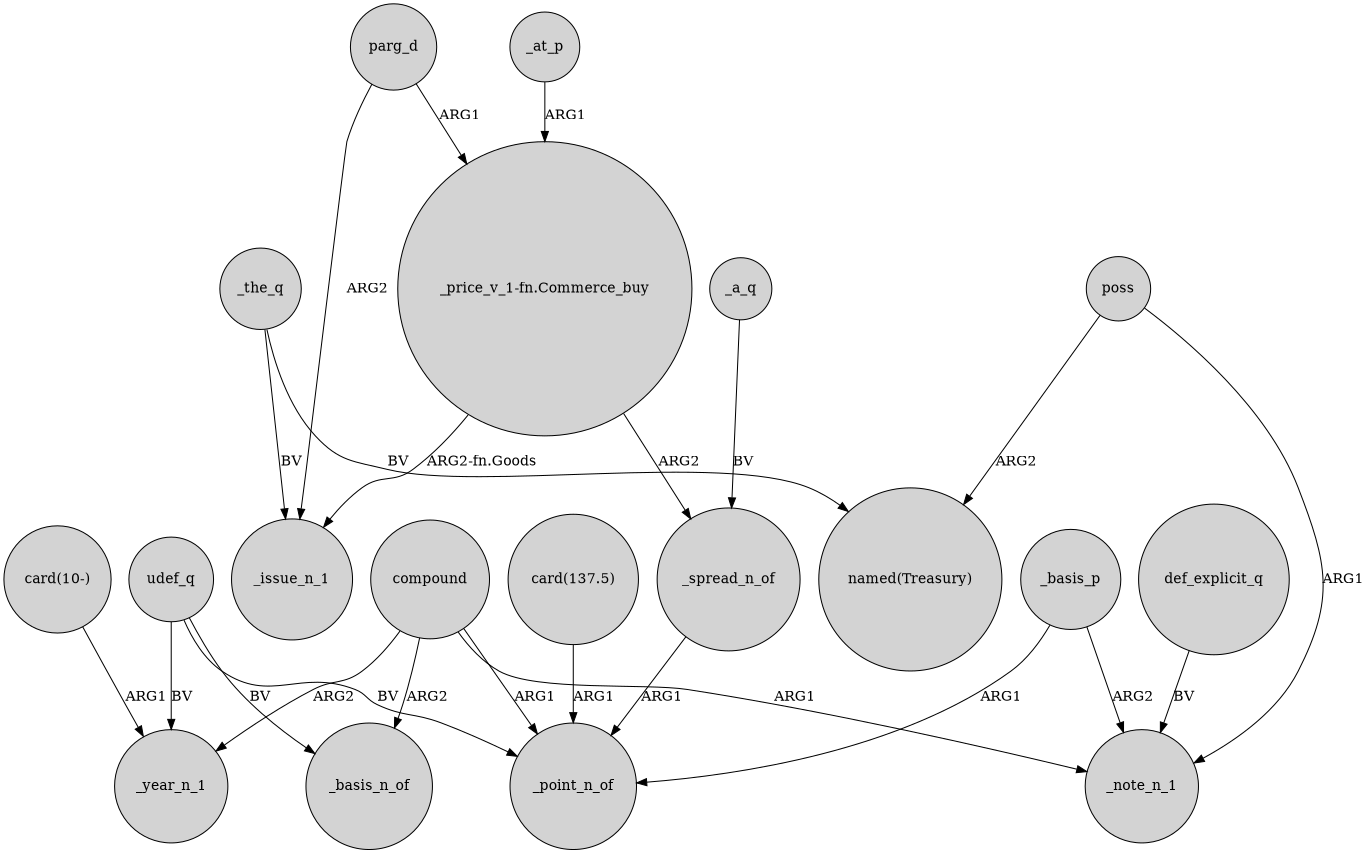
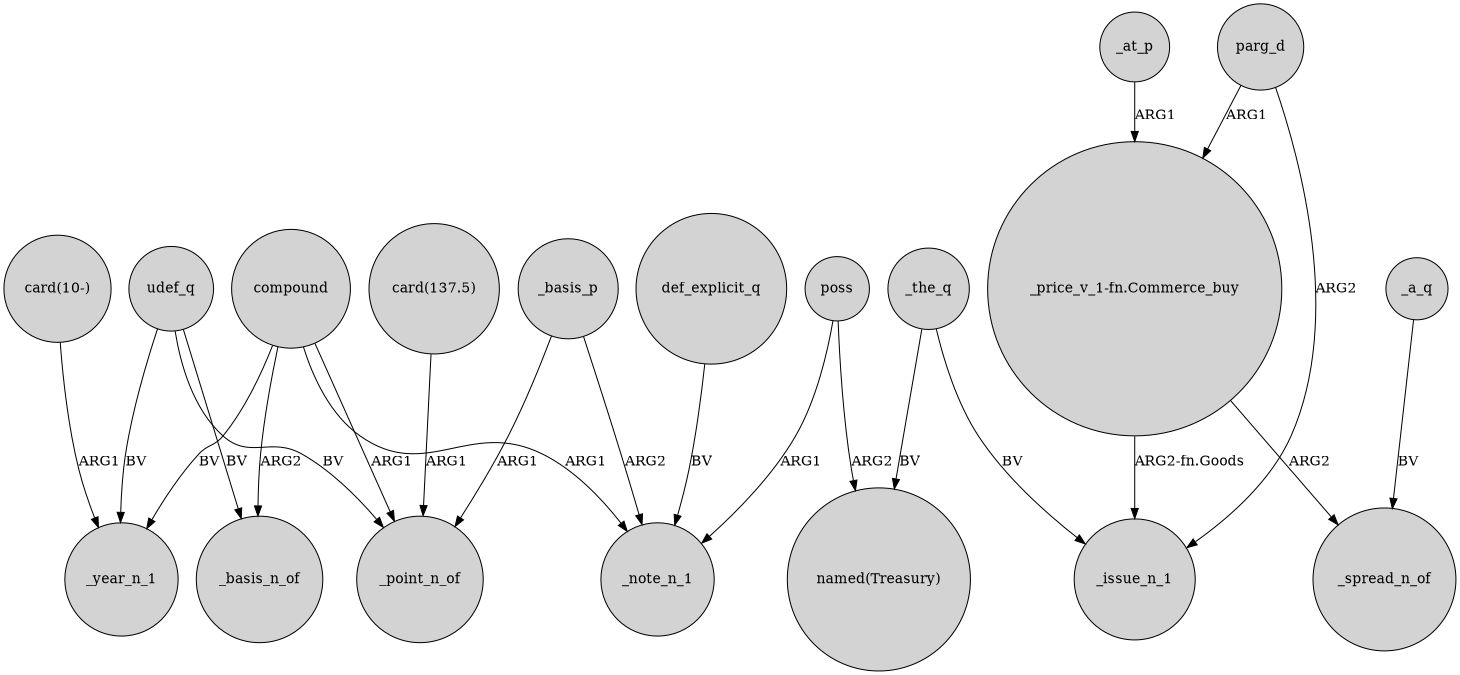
(653, 680) -> none
(334, 697) -> (209, 462)
